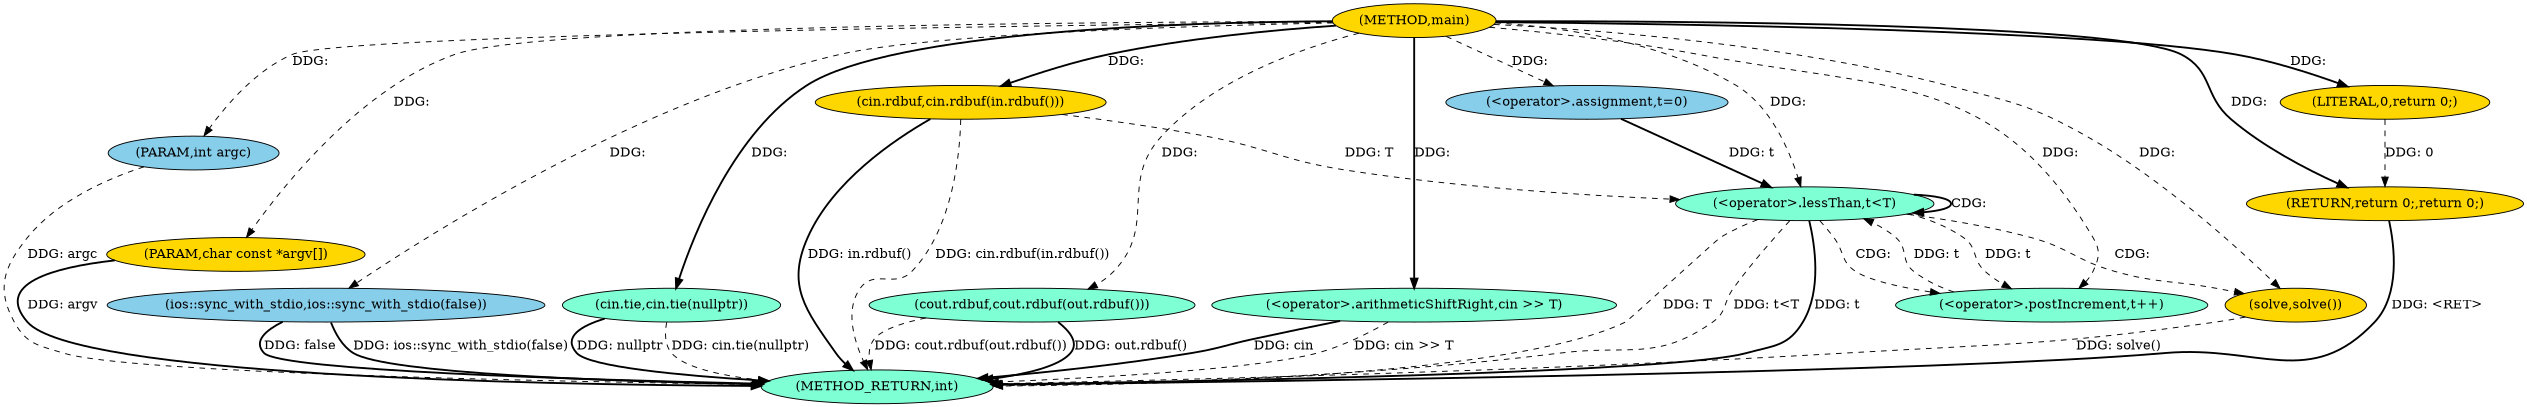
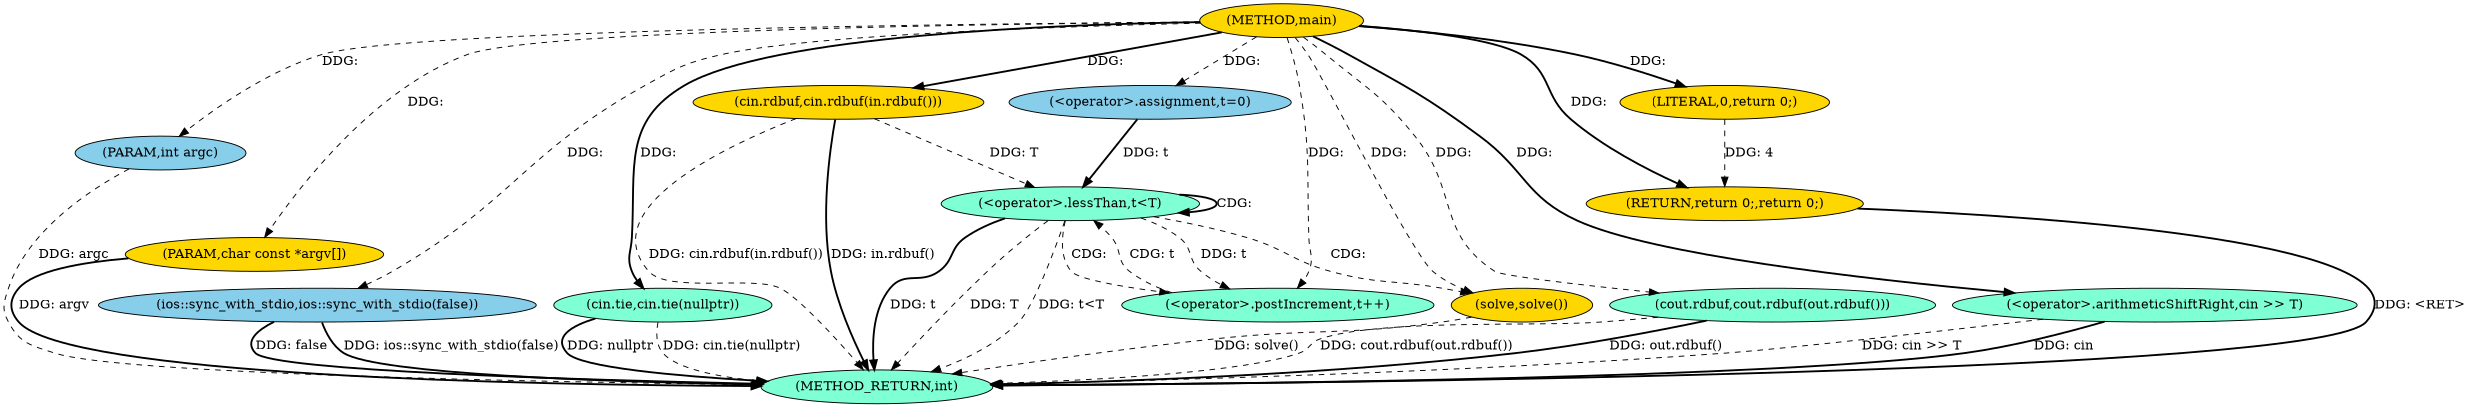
(1674, 57) -> none
(2409, 153) -> (1749, 153)
(1937, 254) -> (1152, 254)
